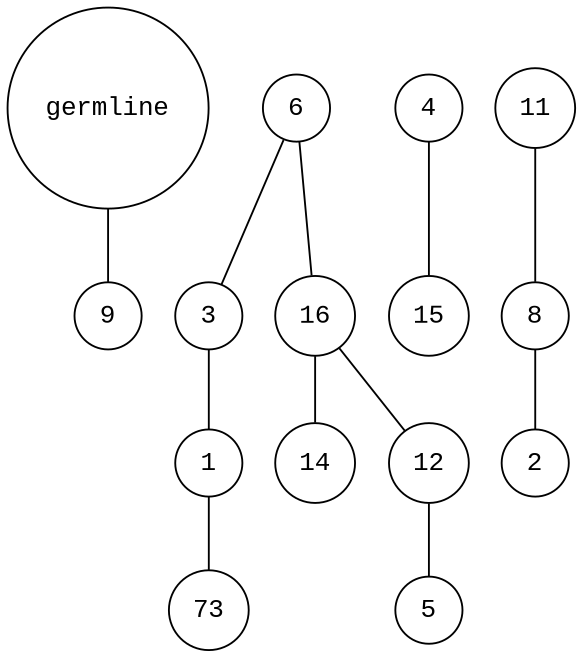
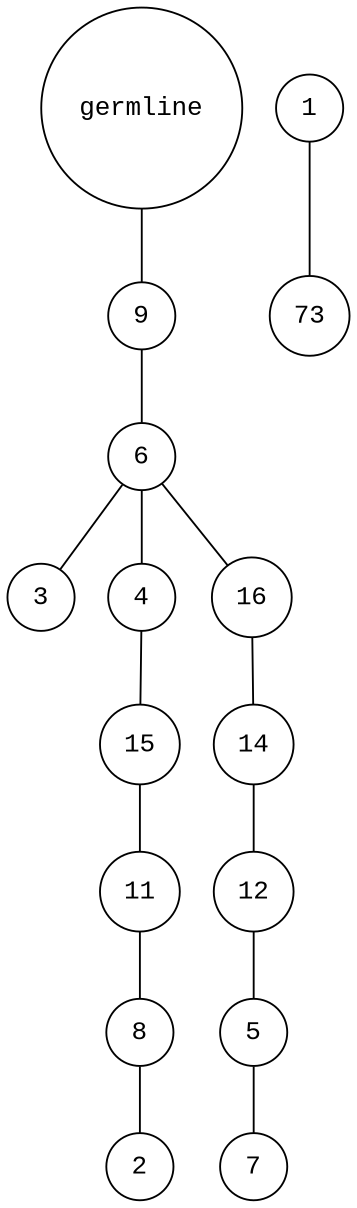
none -> (142, 386)
(209, 389) -> none
(372, 389) -> (254, 818)
none -> (142, 527)
none -> (140, 818)
none -> (254, 1167)
